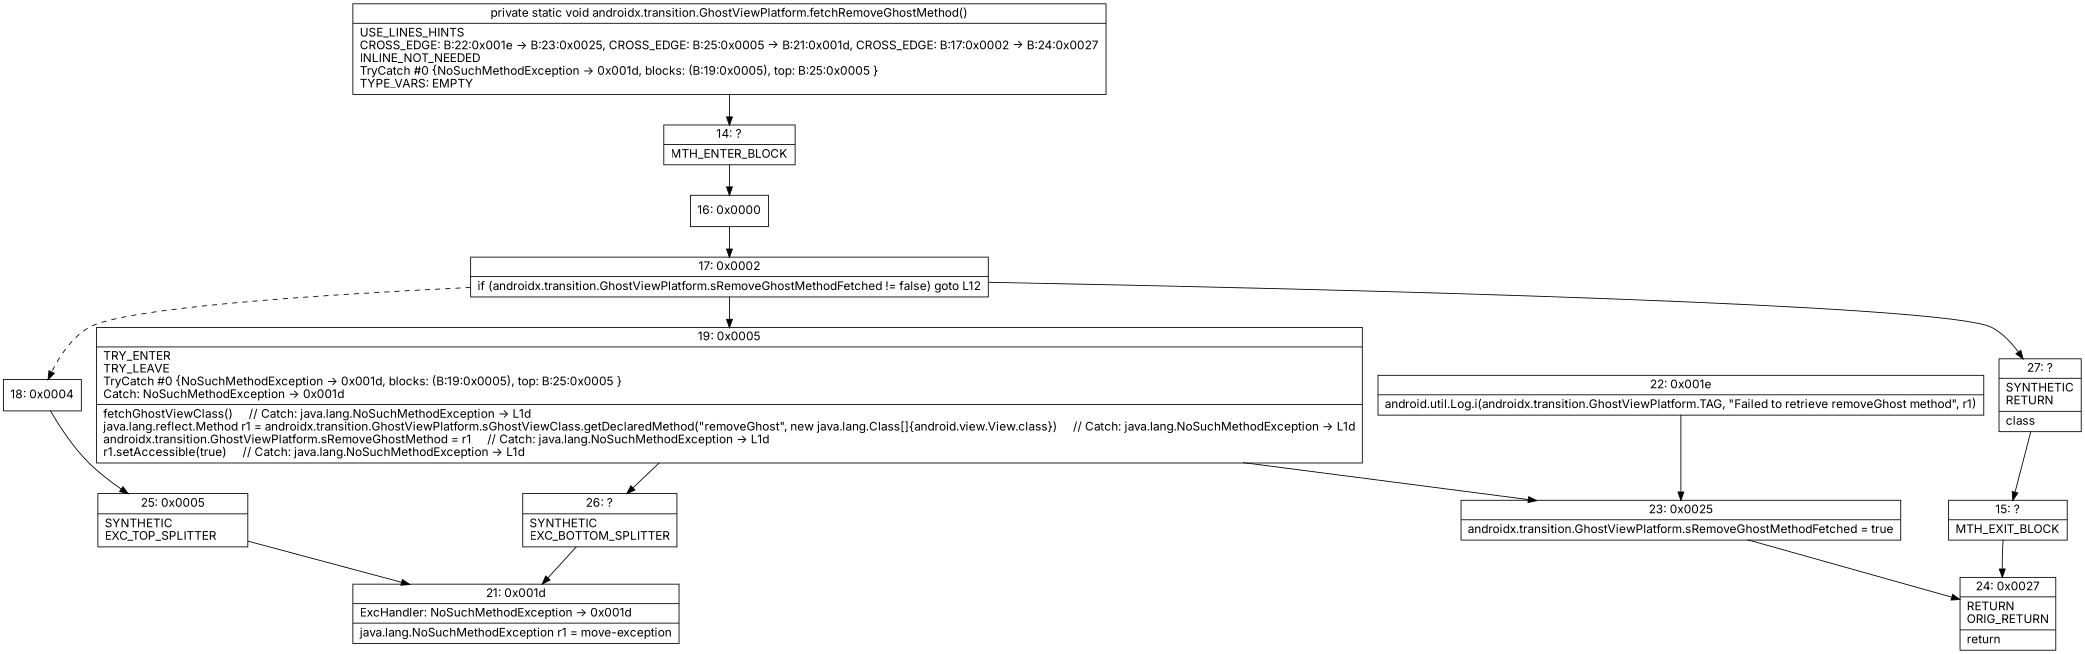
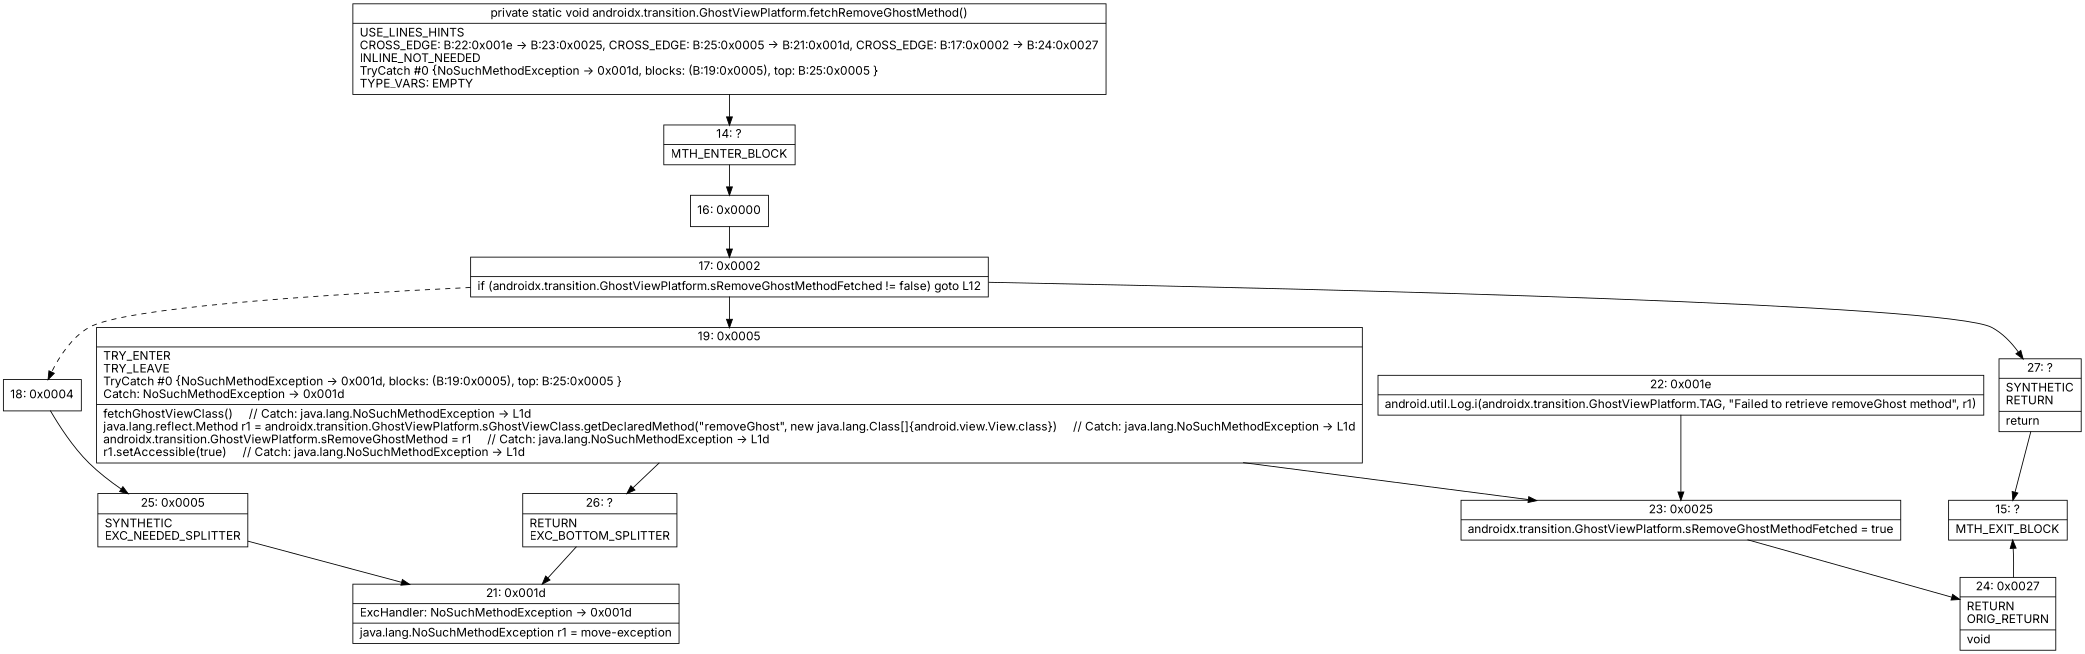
(2021, 421) -> (2023, 421)
(564, 524) -> (554, 524)
(161, 536) -> (173, 536)
(2002, 554) -> (2014, 563)
(1984, 640) -> (1979, 640)
